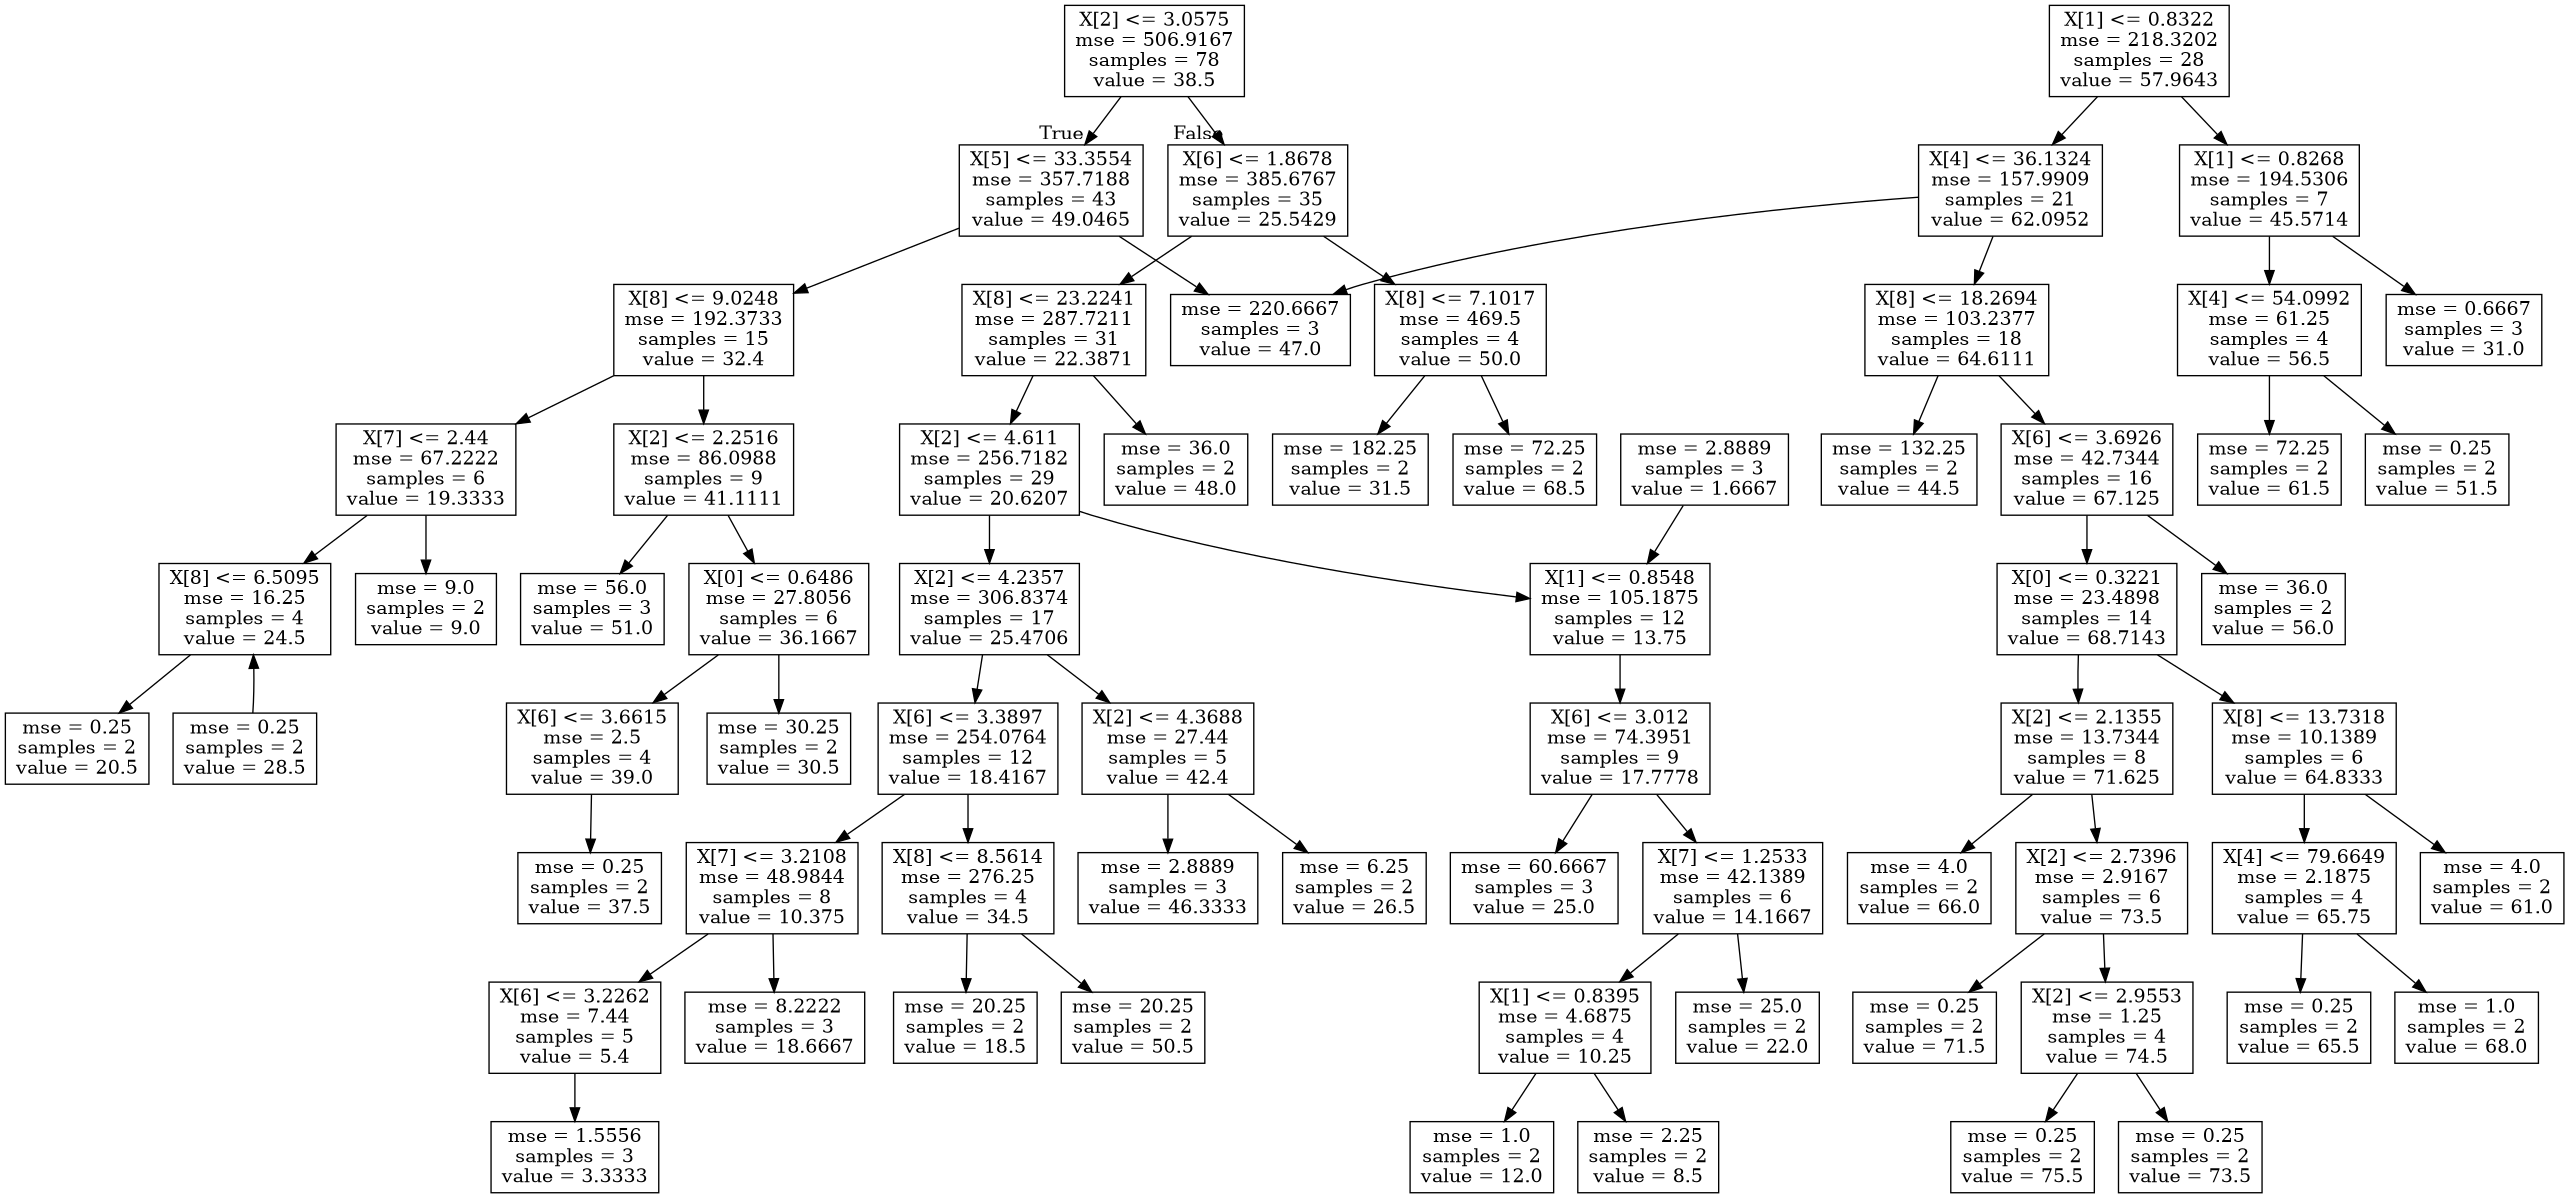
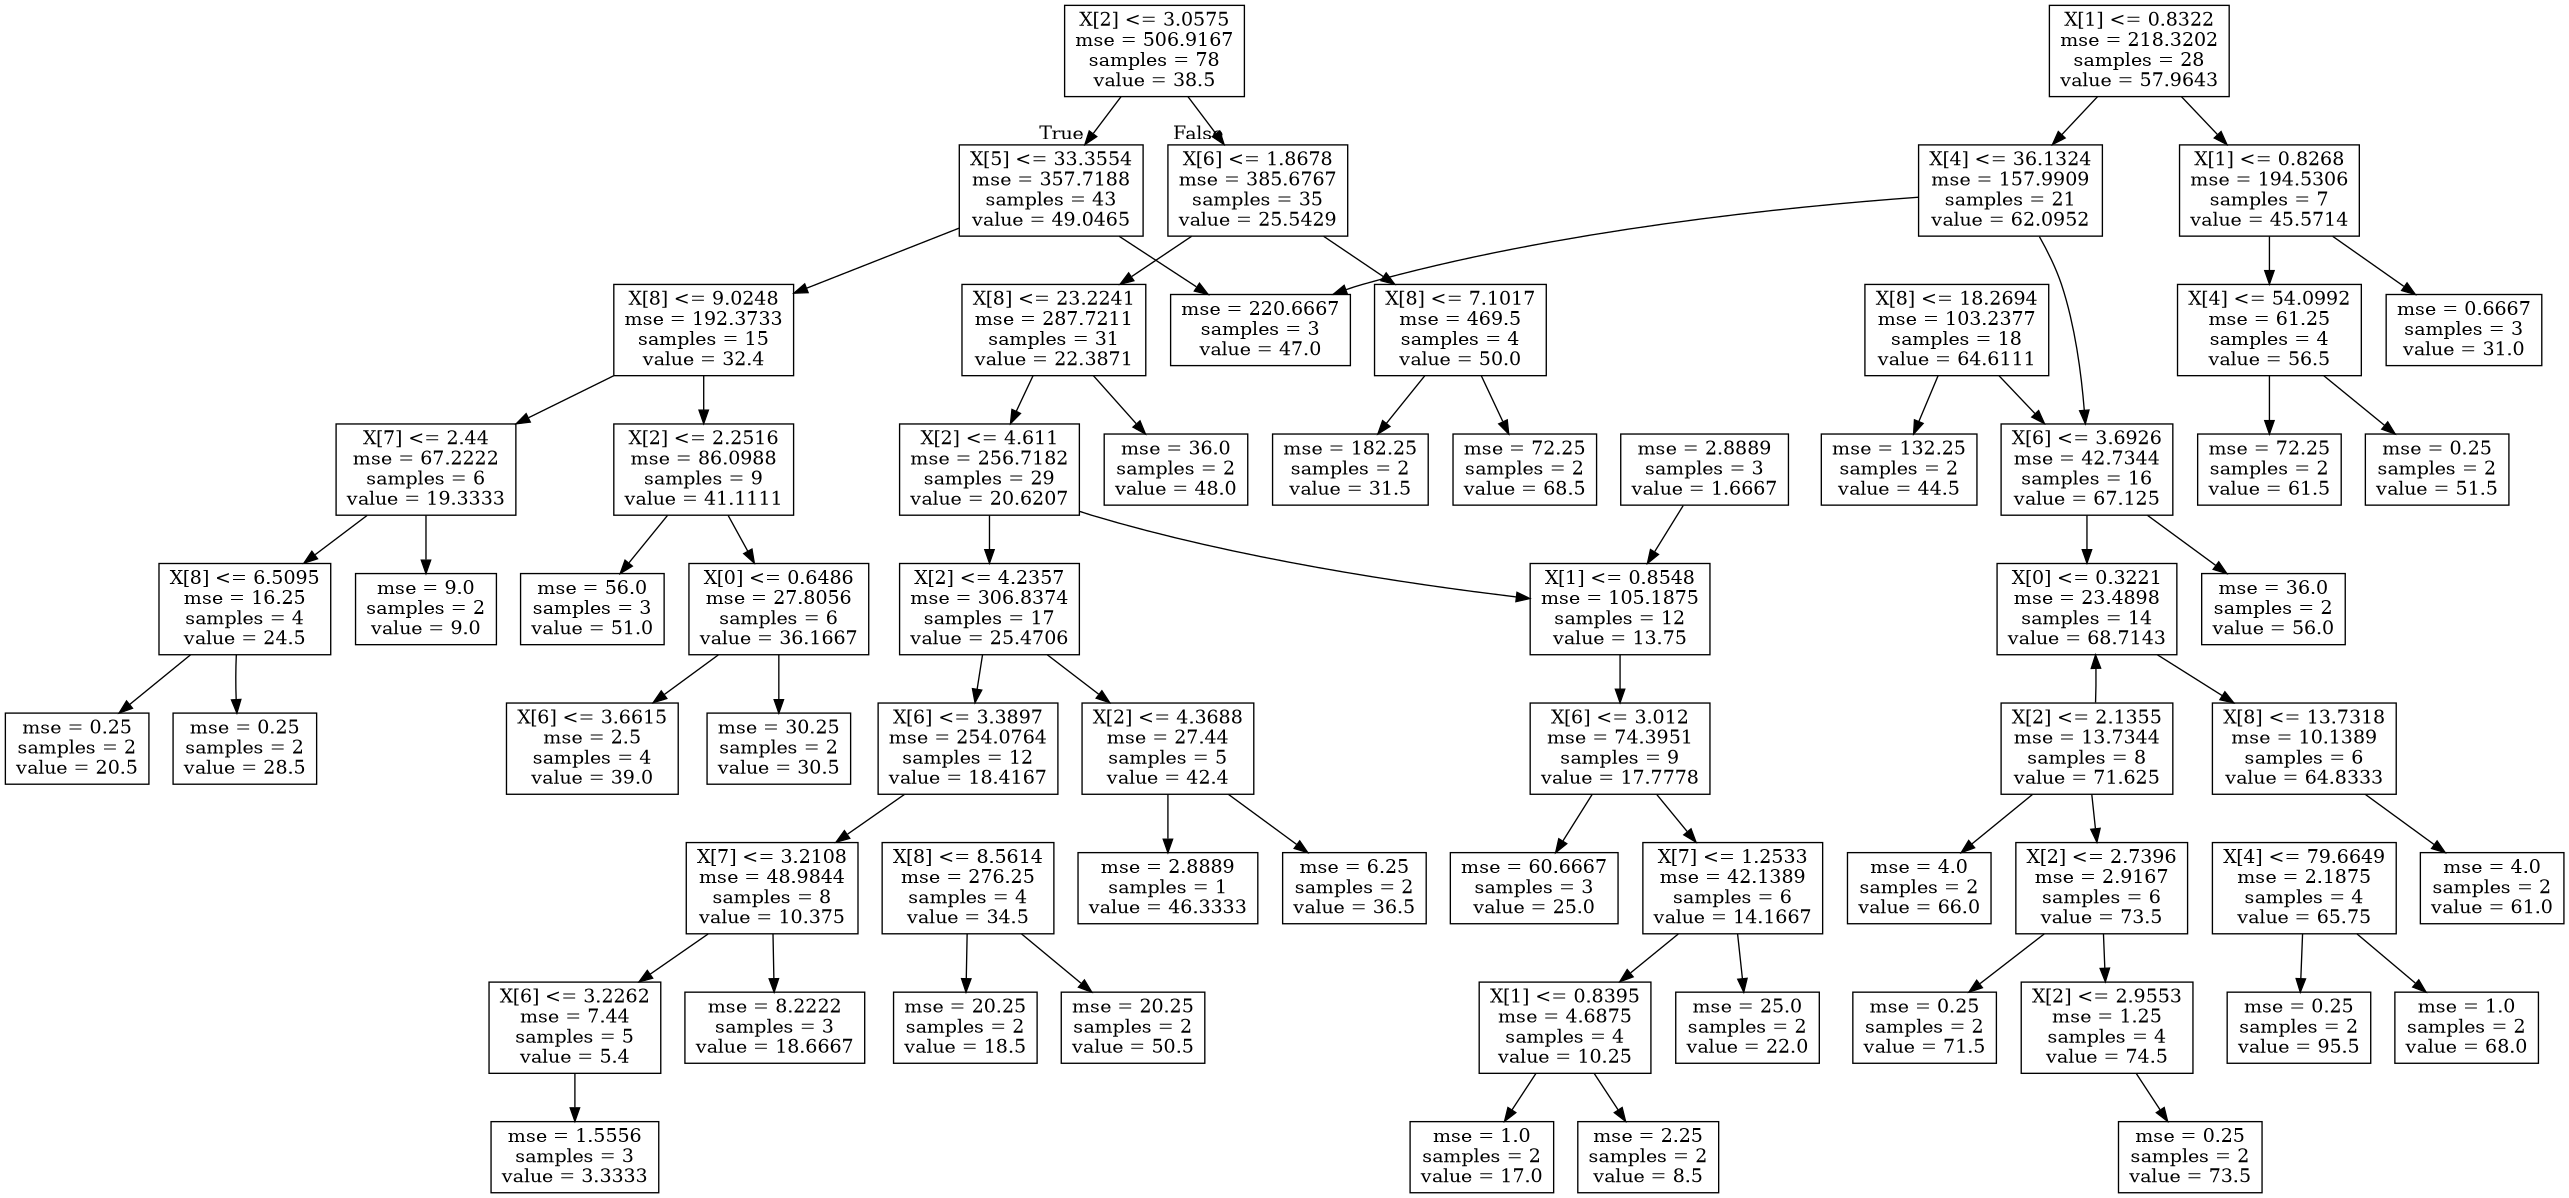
(1986, 254) -> (2071, 321)
(2078, 672) -> (2096, 686)
(254, 691) -> (236, 677)
(968, 811) -> none
(2304, 811) -> none
(590, 888) -> none
(1168, 888) -> (1168, 888)
(1354, 888) -> (1354, 888)
(2299, 1028) -> (2299, 1028)
(1482, 1157) -> (1482, 1157)
(2023, 1157) -> none
